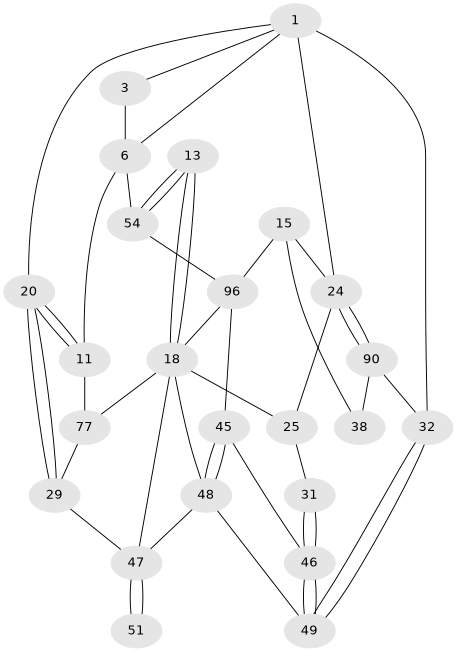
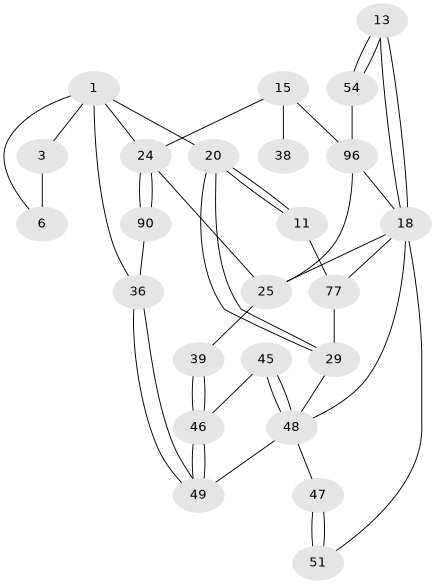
(129, 190) -> none
(89, 255) -> none
(228, 360) -> (338, 238)
(366, 393) -> none
(428, 428) -> (138, 292)
(154, 462) -> (422, 412)
(310, 495) -> (199, 360)
(96, 529) -> (313, 394)
